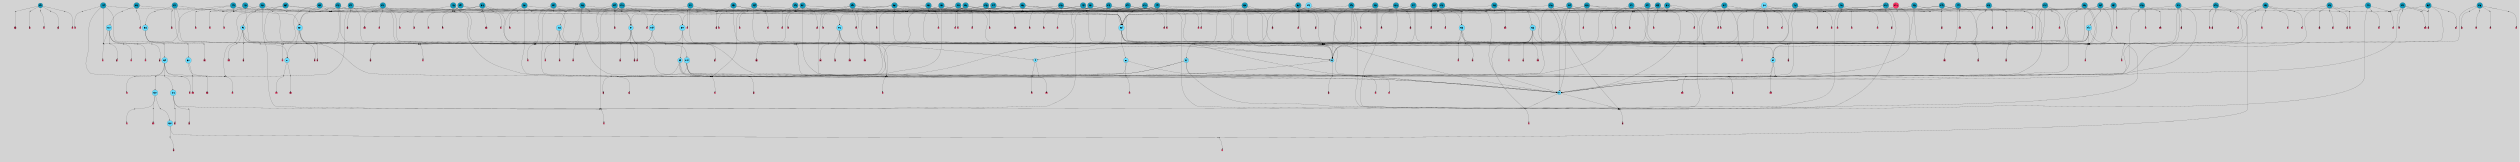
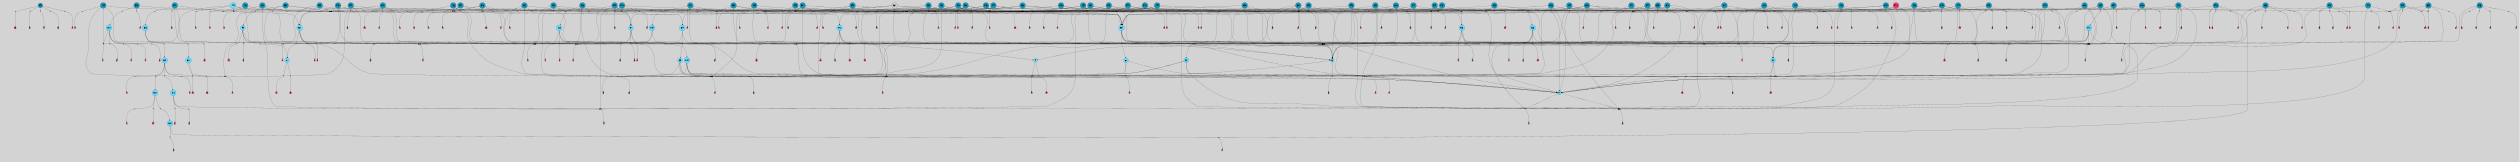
(233, 5) -> (233, 5)
(894, 5) -> (894, 5)
(1309, 5) -> (1309, 5)
(1764, 5) -> (1764, 5)
